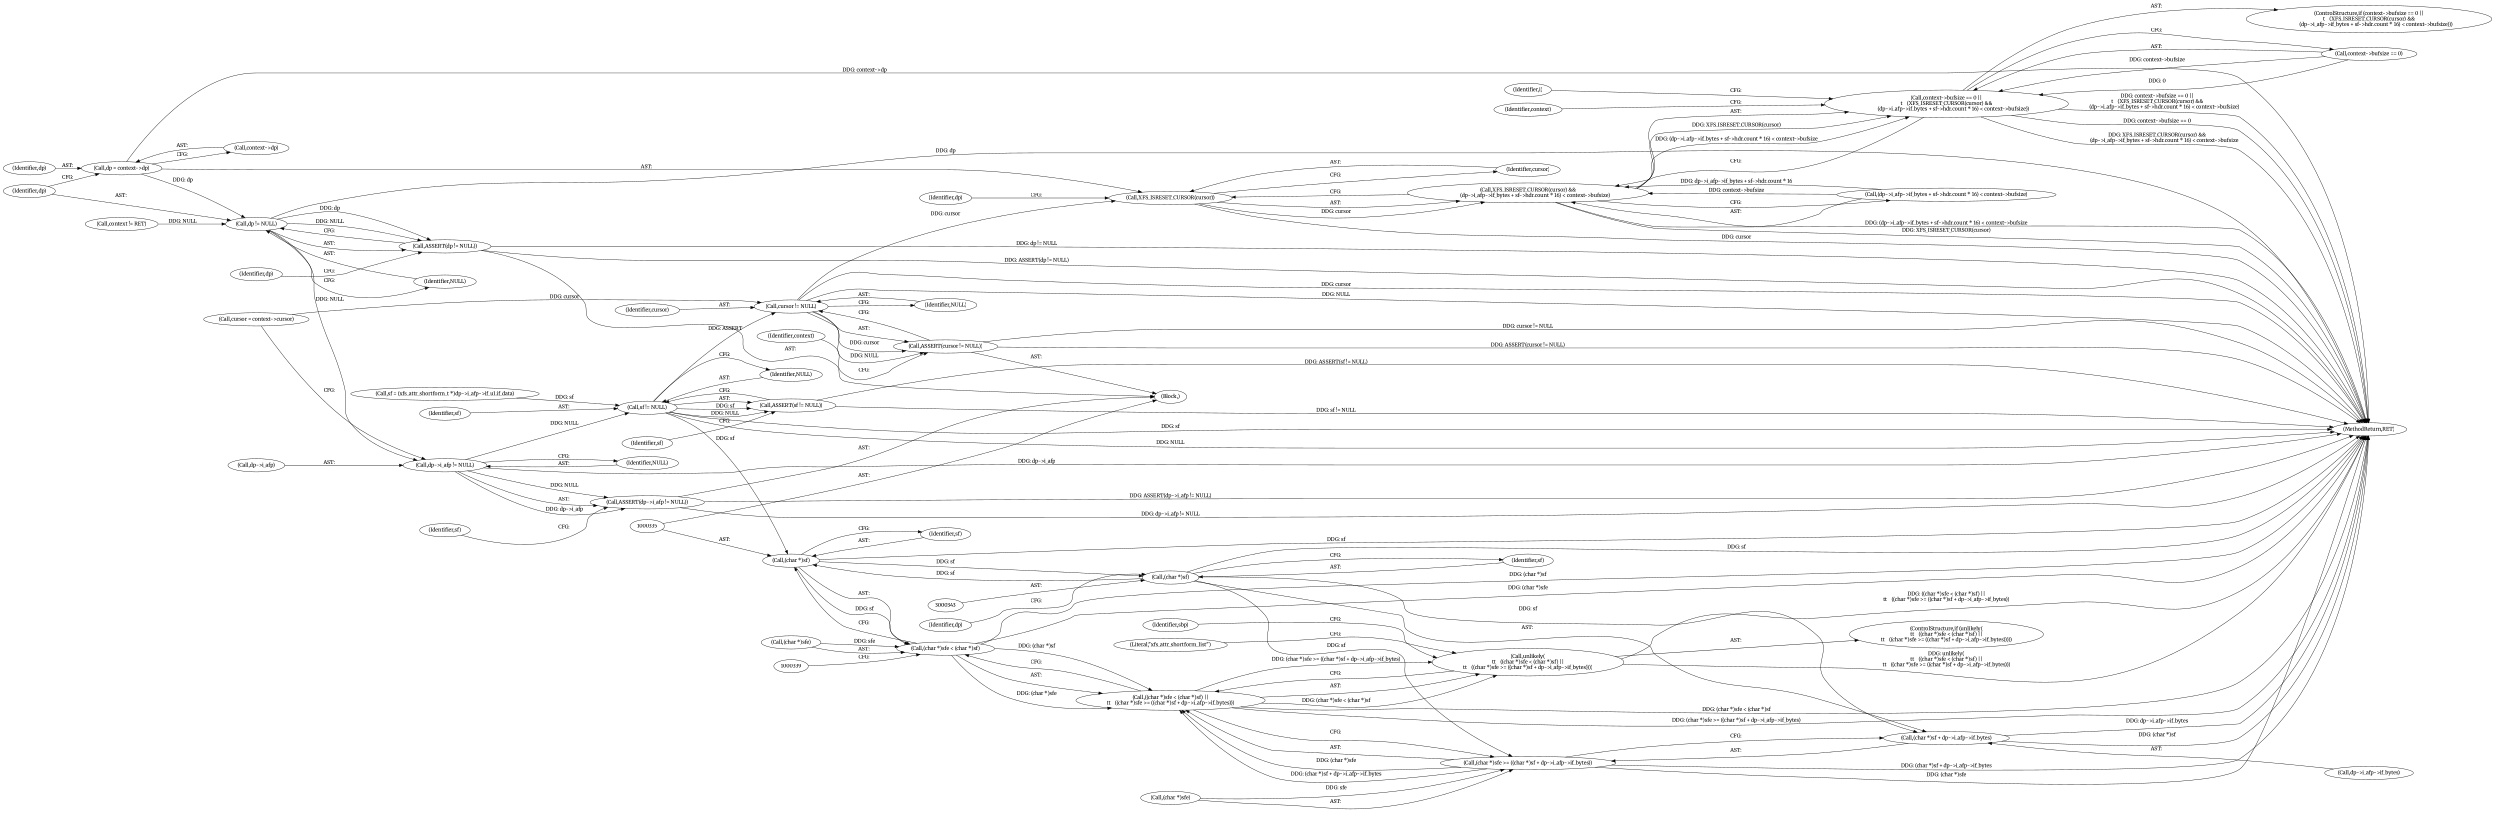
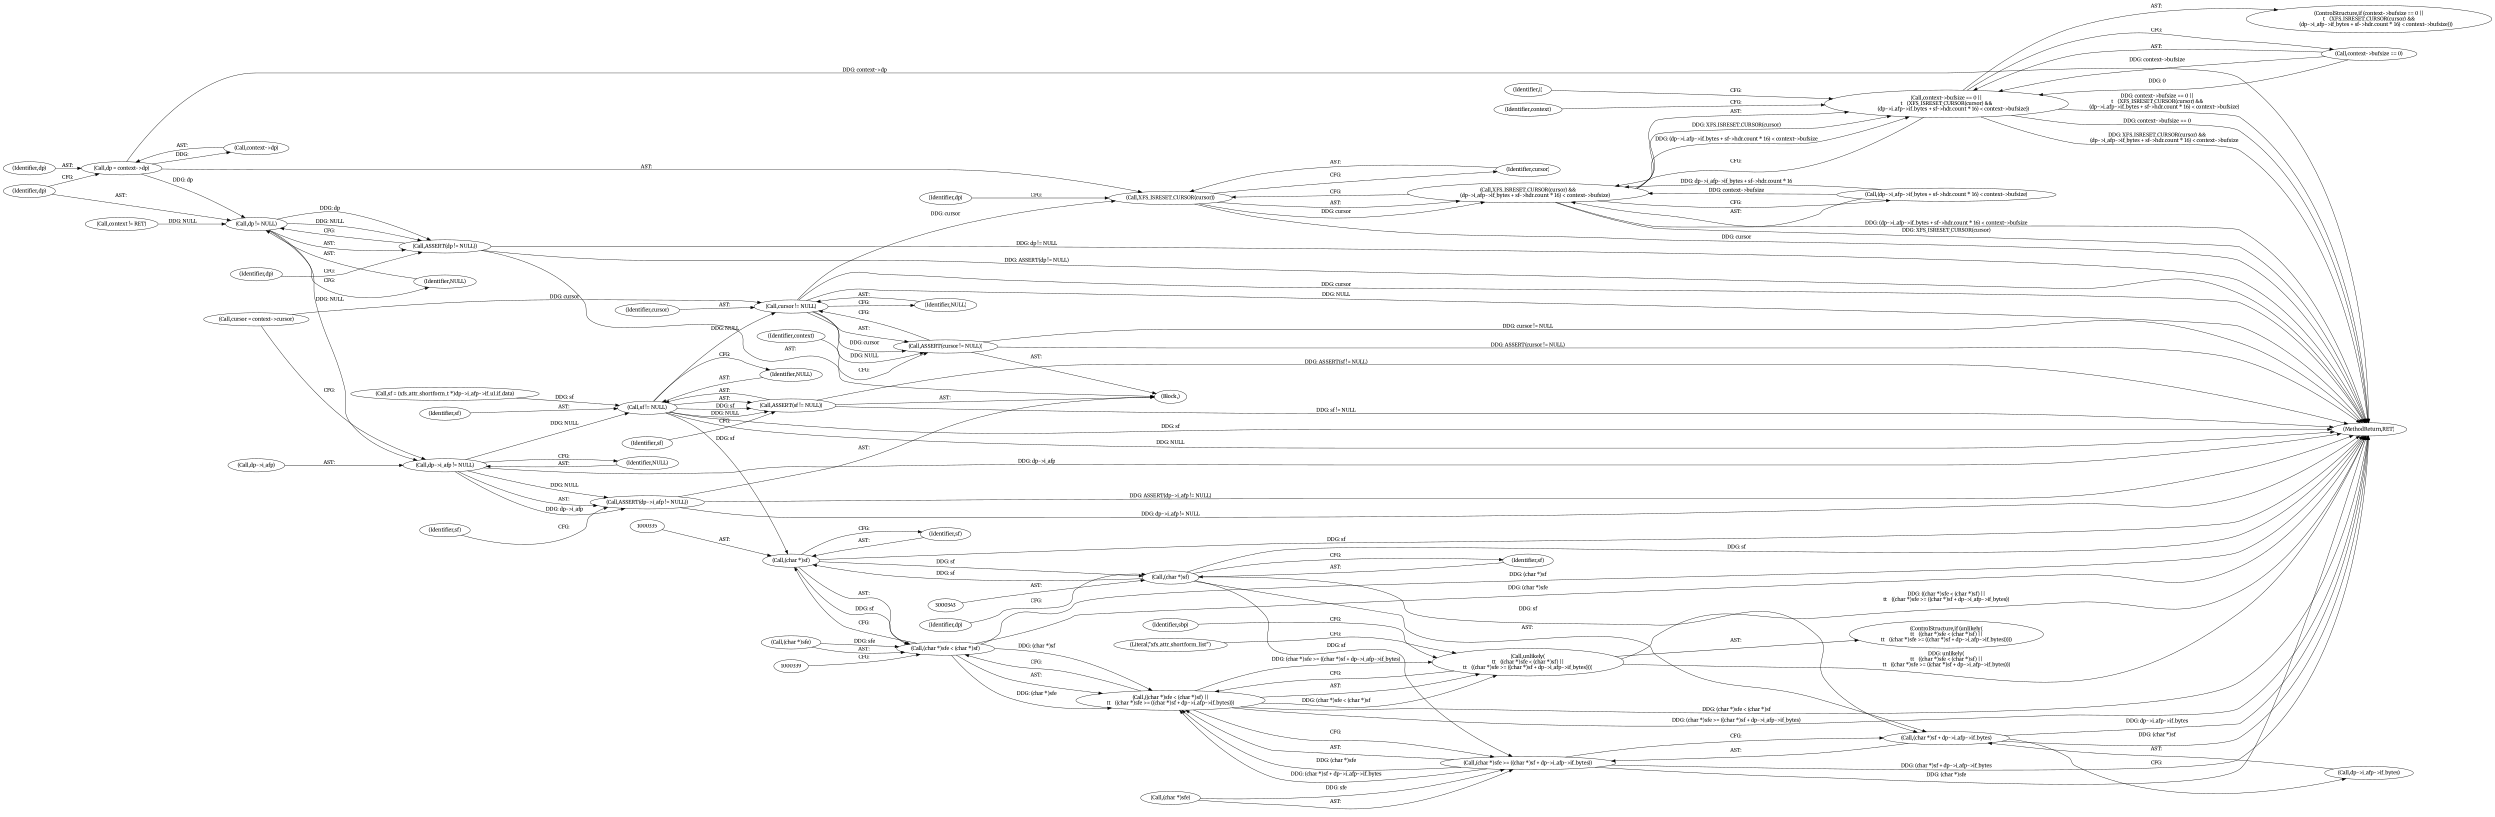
(1376, 153) -> none
(183, 155) -> (183, 155)
(725, 329) -> (725, 329)
(725, 391) -> (725, 391)
(910, 472) -> (993, 401)
none -> (2171, 791)
